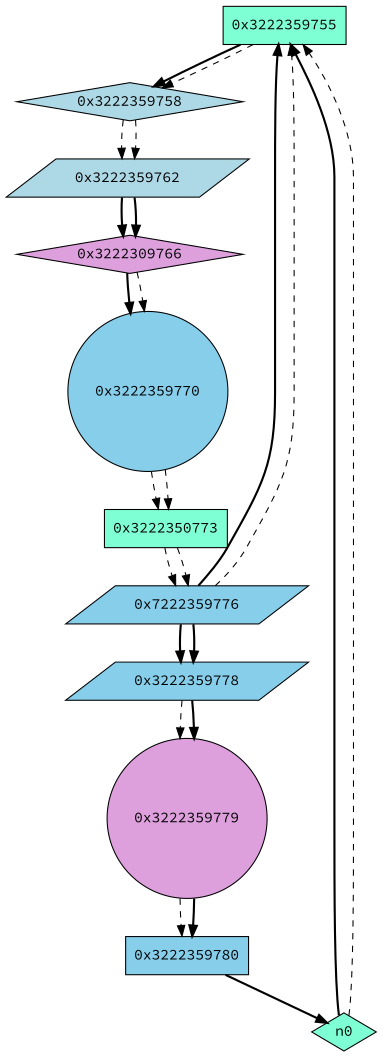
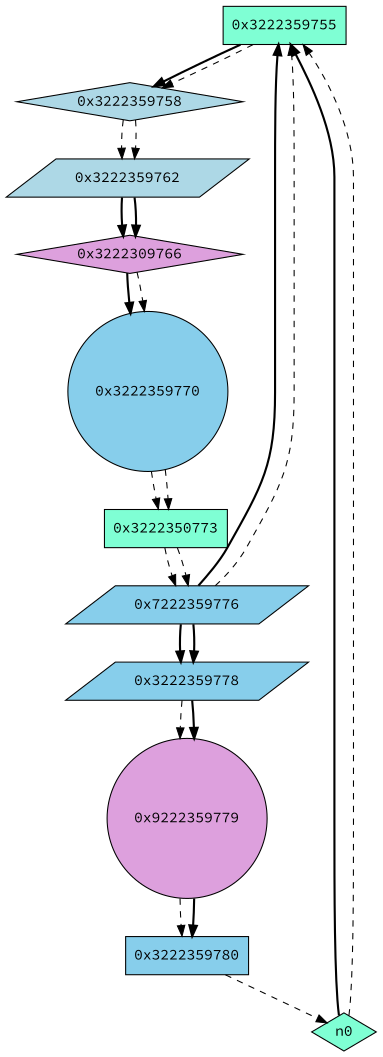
(187, 818) -> (187, 818)
(271, 997) -> (271, 997)
